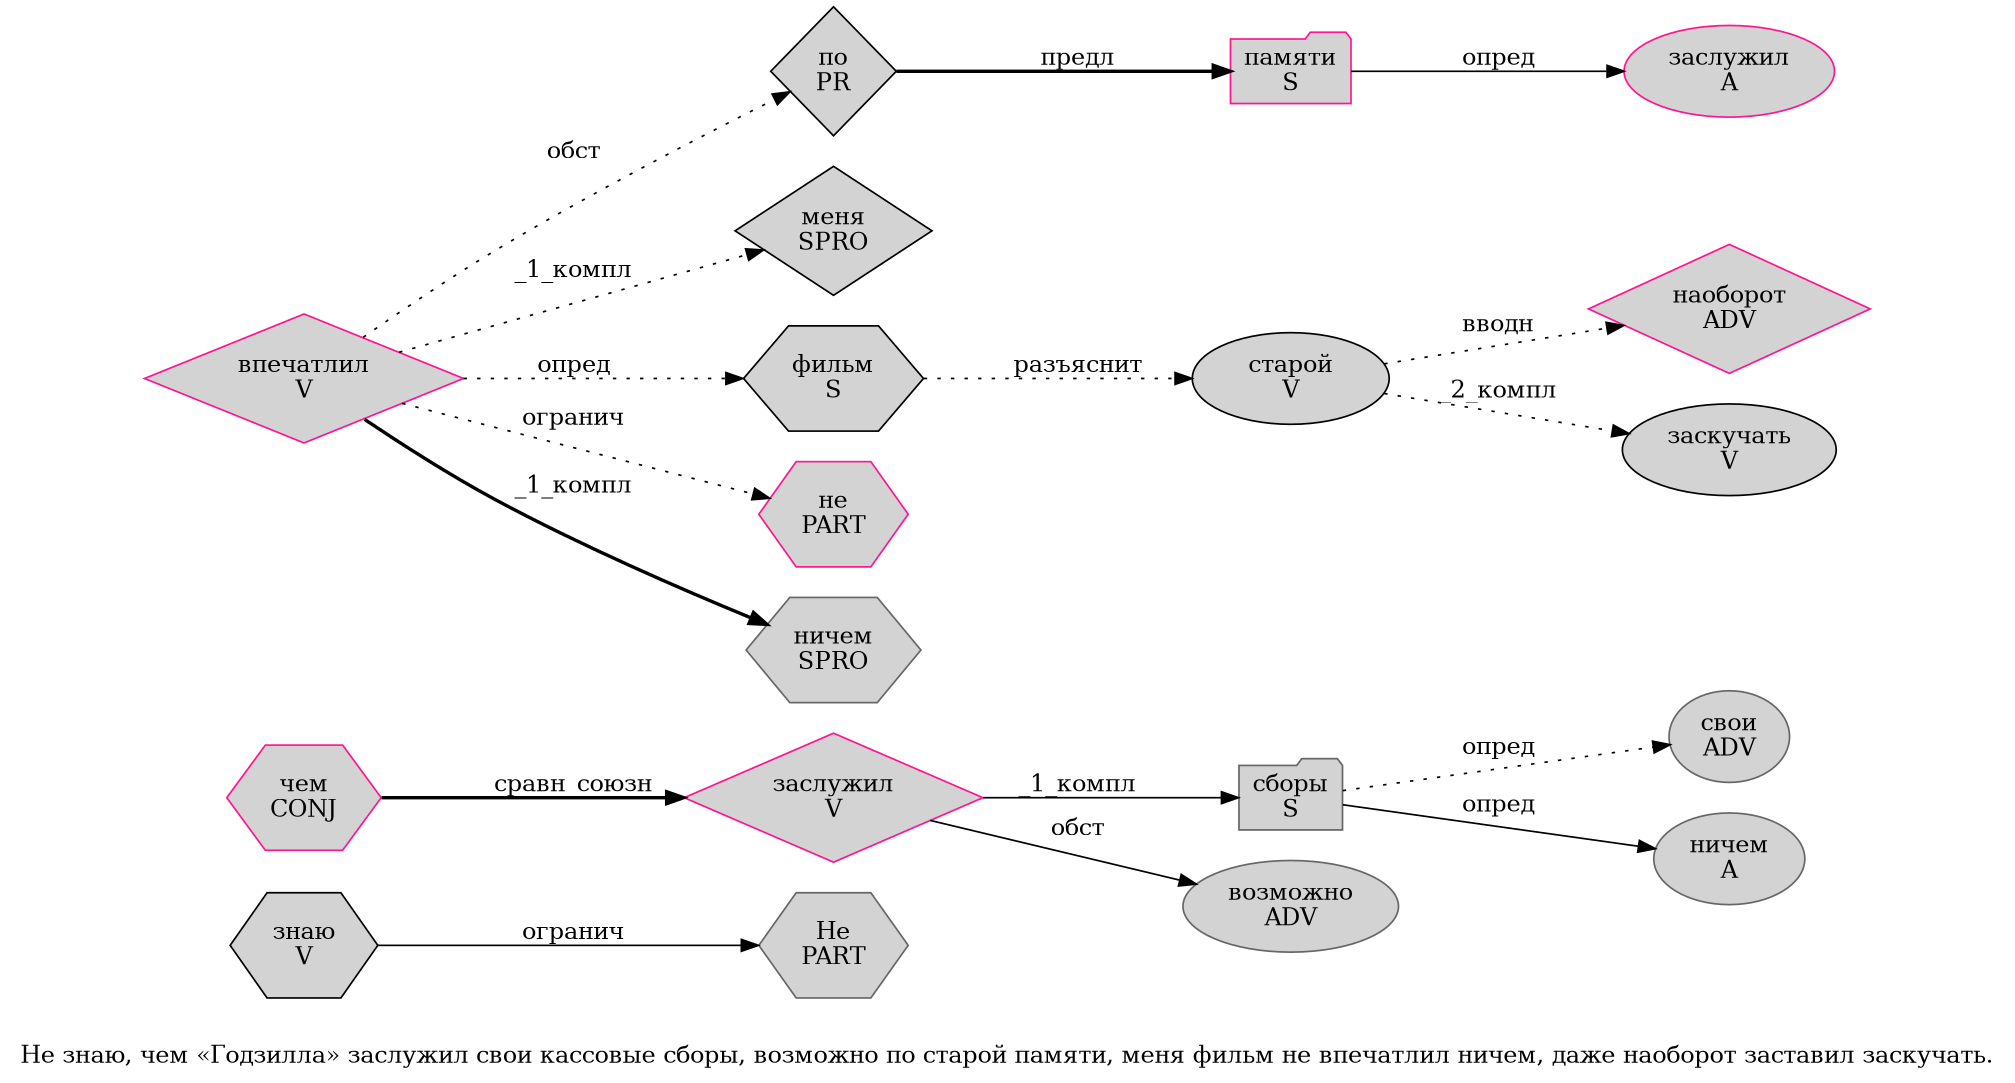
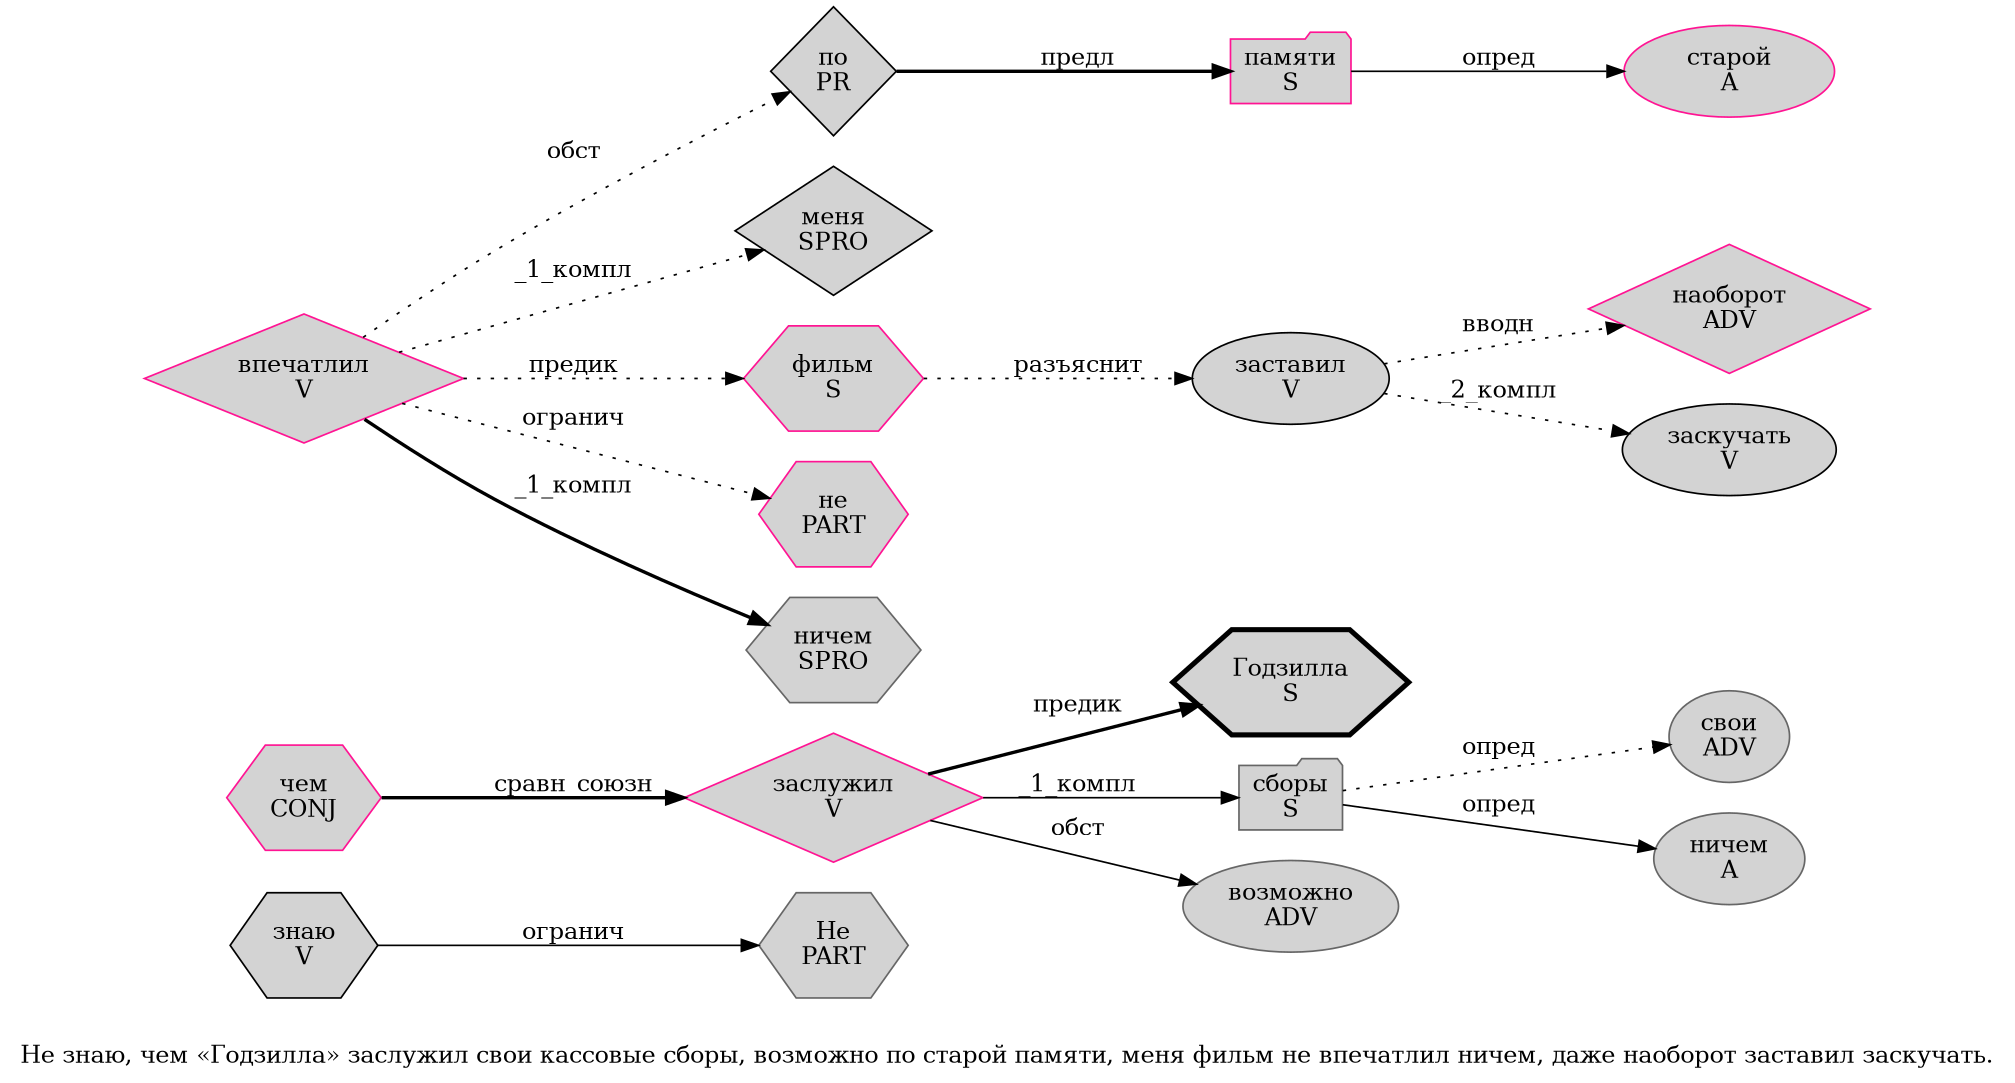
(1729, 71) -> (1729, 71)
(574, 366) -> (574, 366)
(834, 378) -> (834, 378)
(1291, 378) -> (1291, 378)
none -> (1291, 682)
